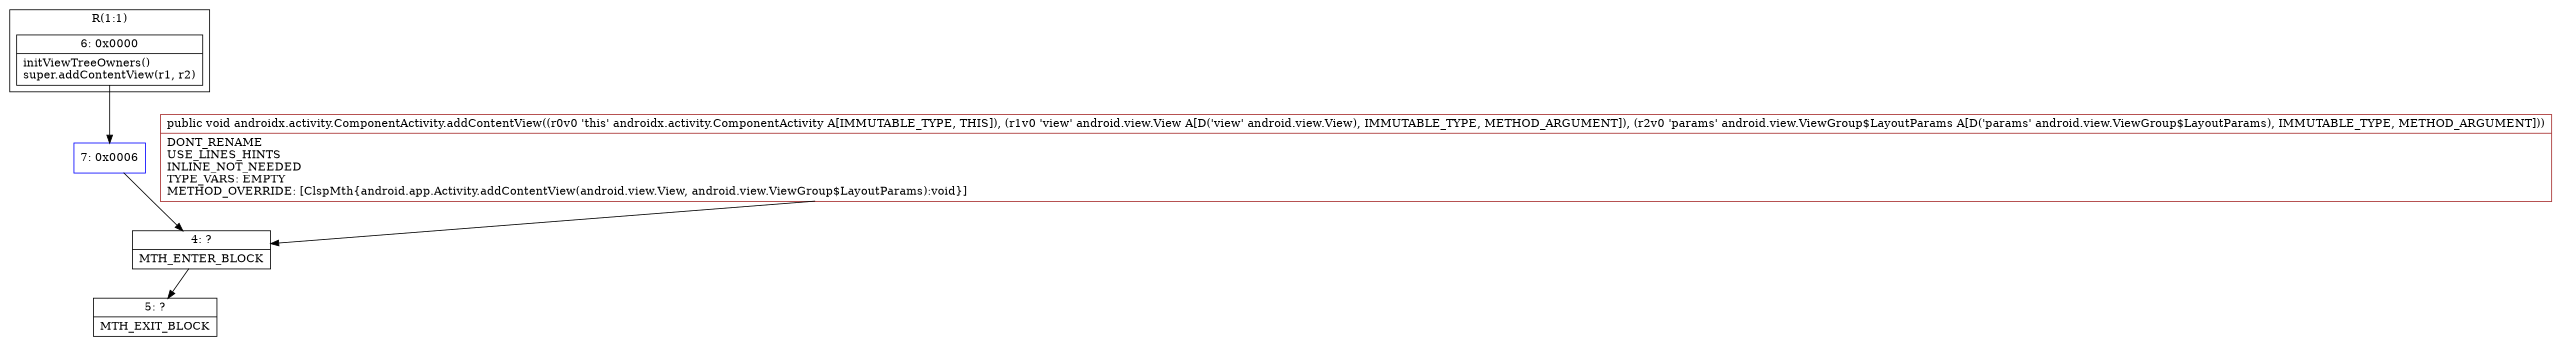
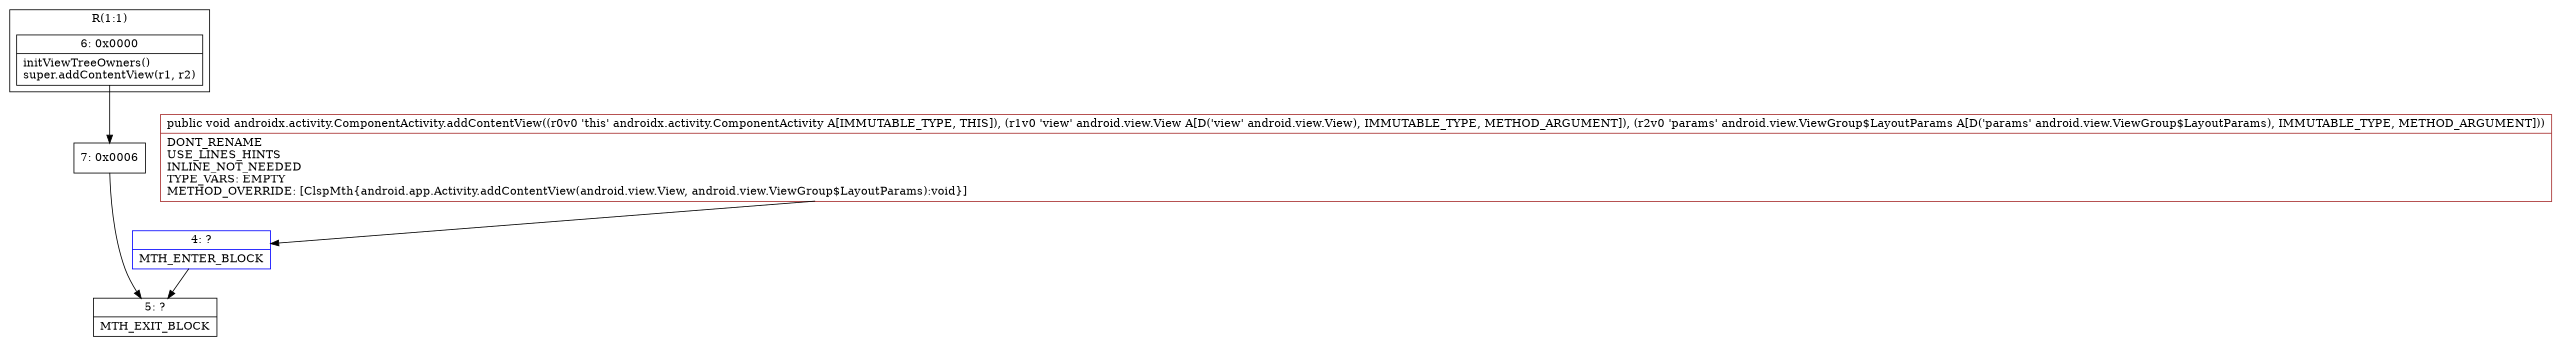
(110, 158) -> (110, 158)
(150, 199) -> (116, 234)
(202, 250) -> (202, 250)
